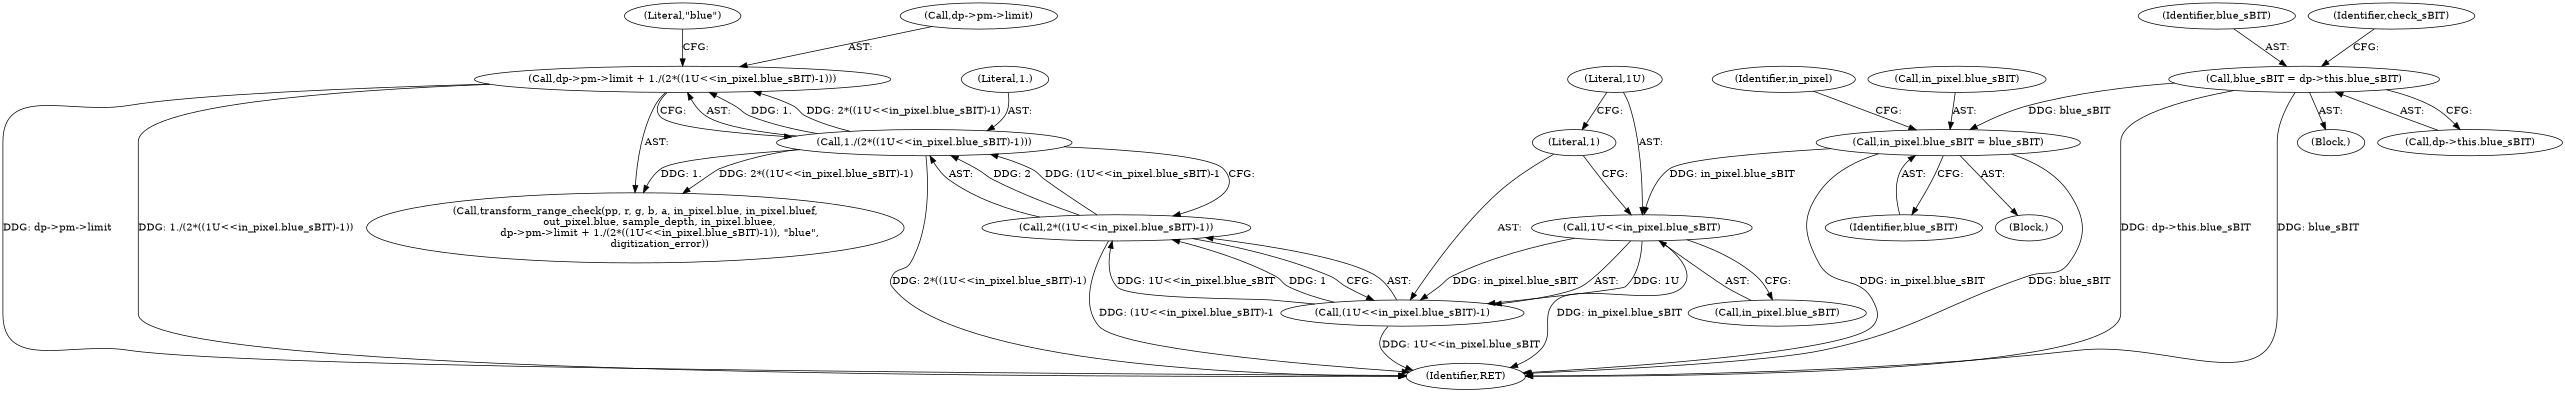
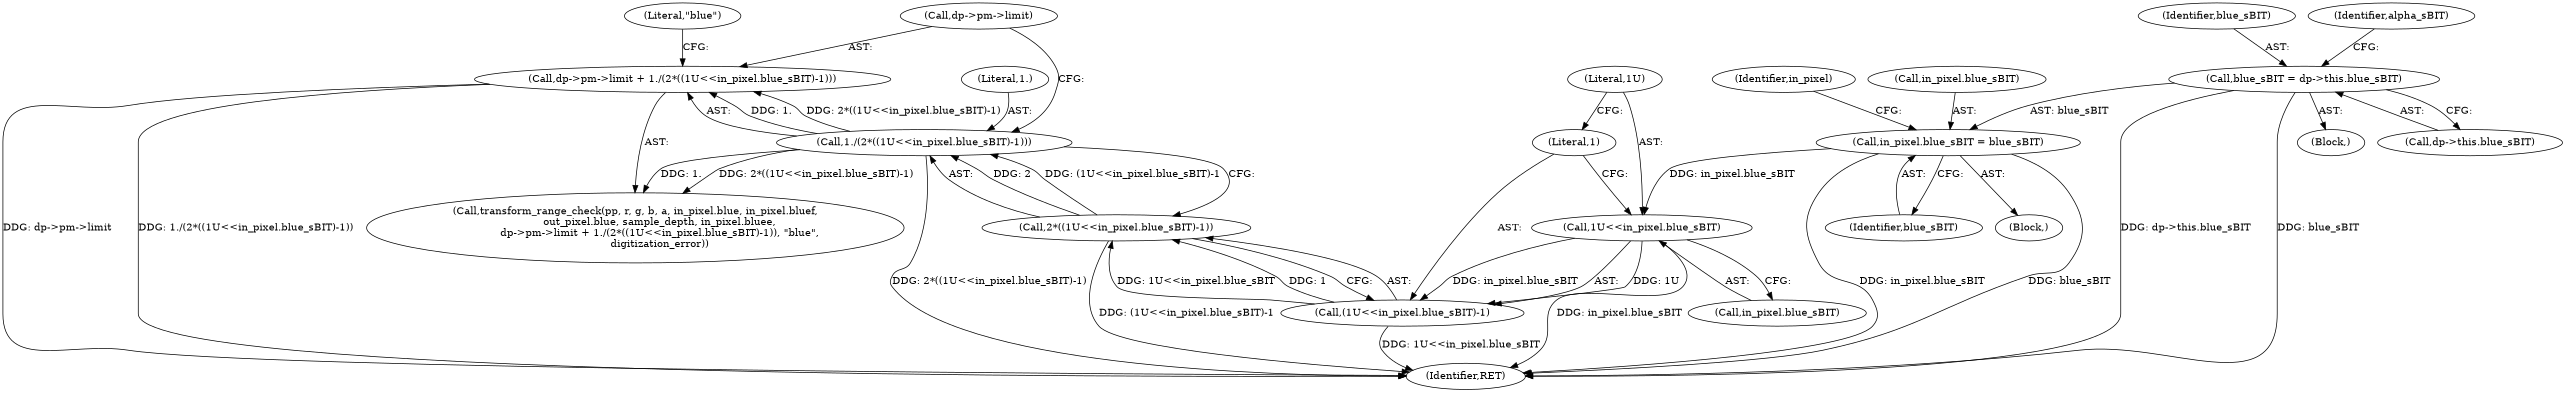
(2391, 16) -> (2391, 16)
(2069, 111) -> (2069, 111)
(707, 129) -> (1059, 76)
